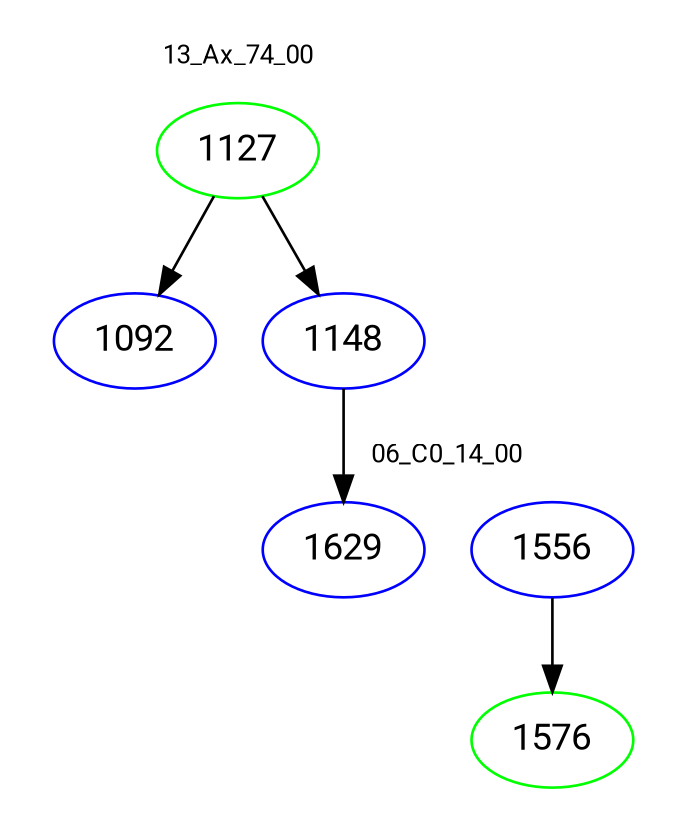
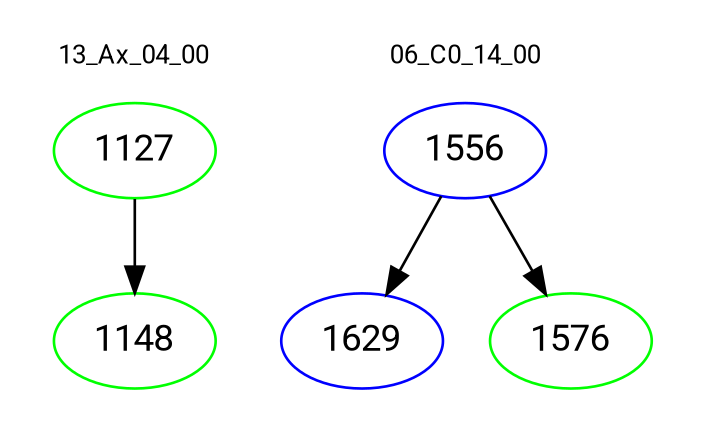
(239, 57) -> (135, 57)
(135, 341) -> none
(344, 341) -> (135, 341)
(344, 447) -> (421, 233)
